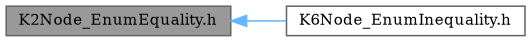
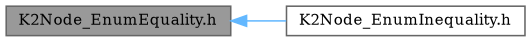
(406, 21) -> (406, 21)
